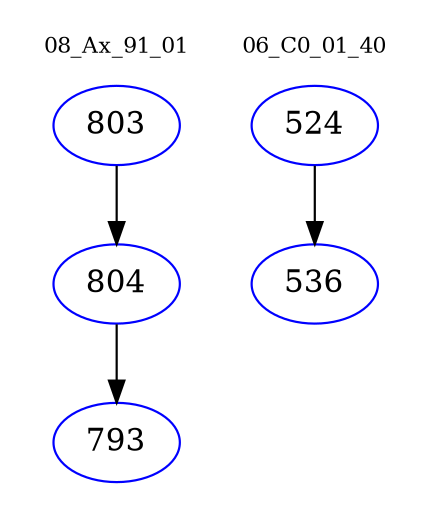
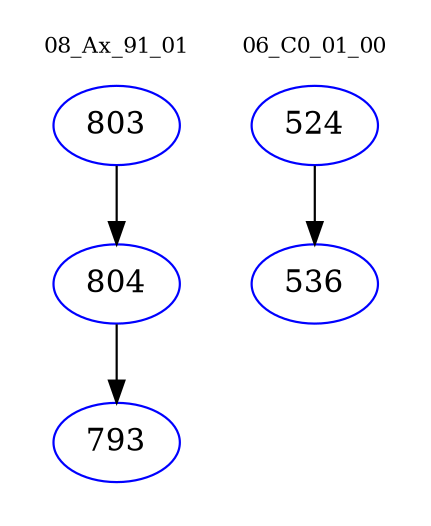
(315, 47) -> (315, 47)
